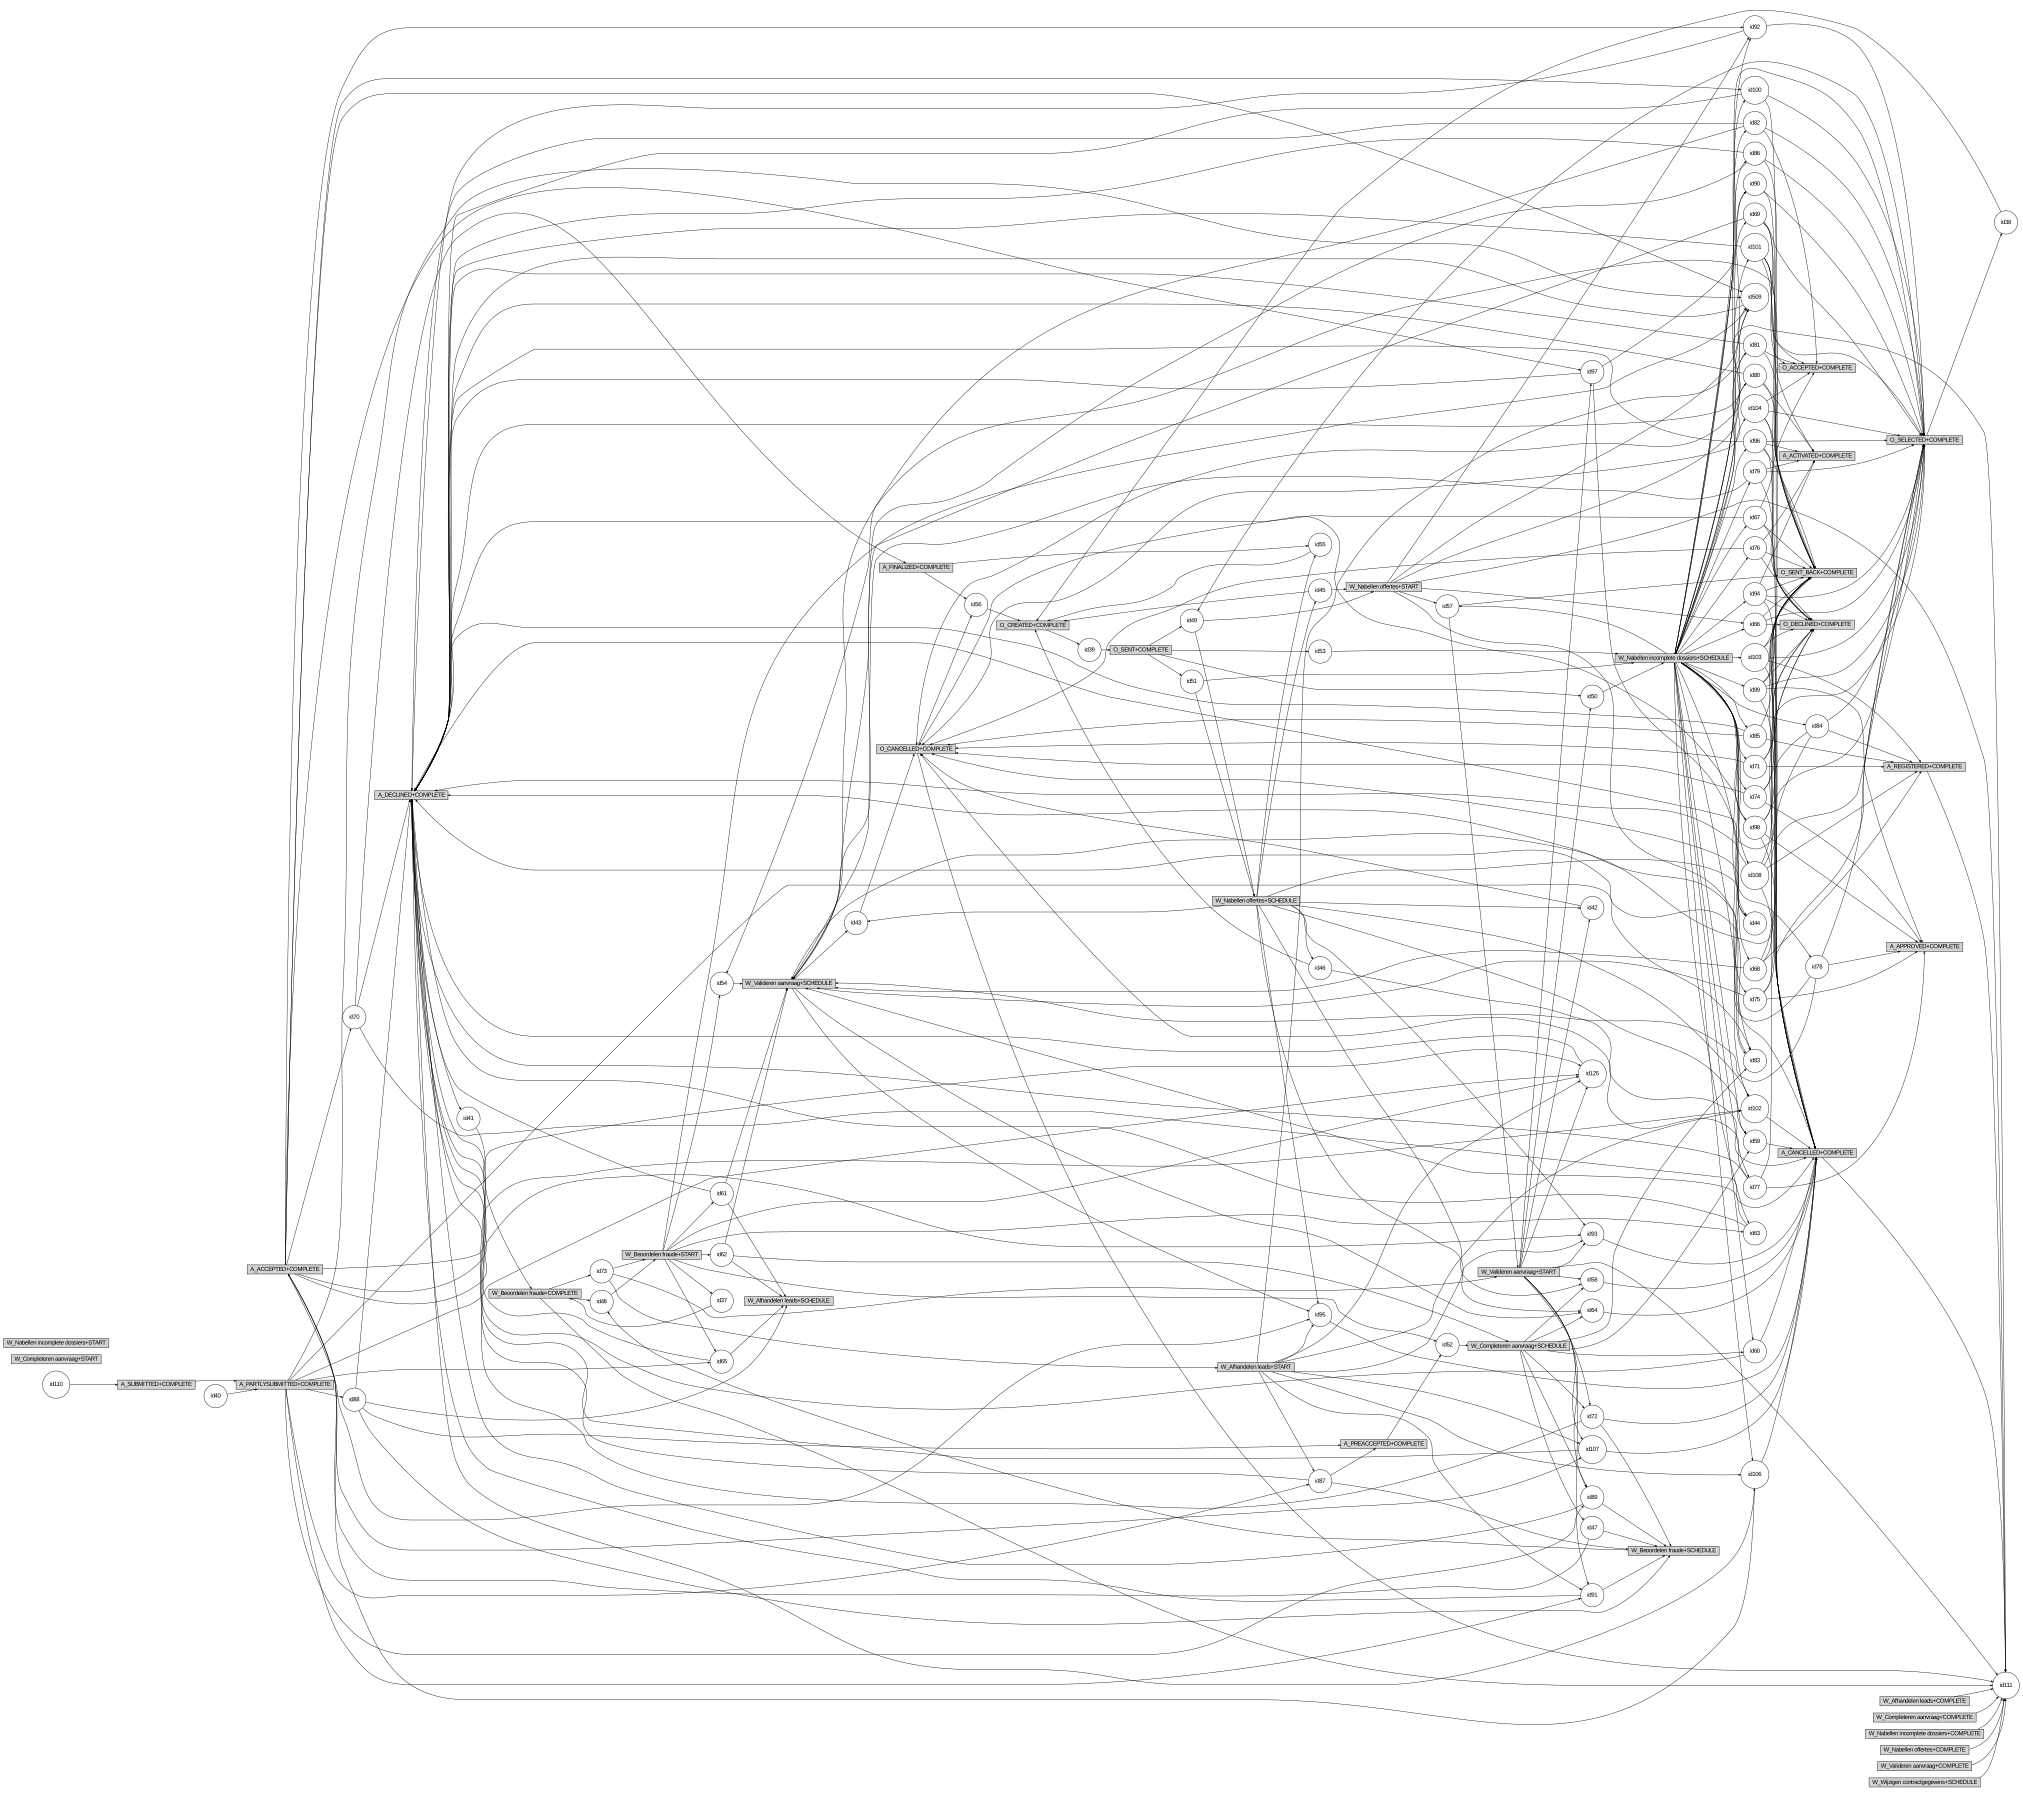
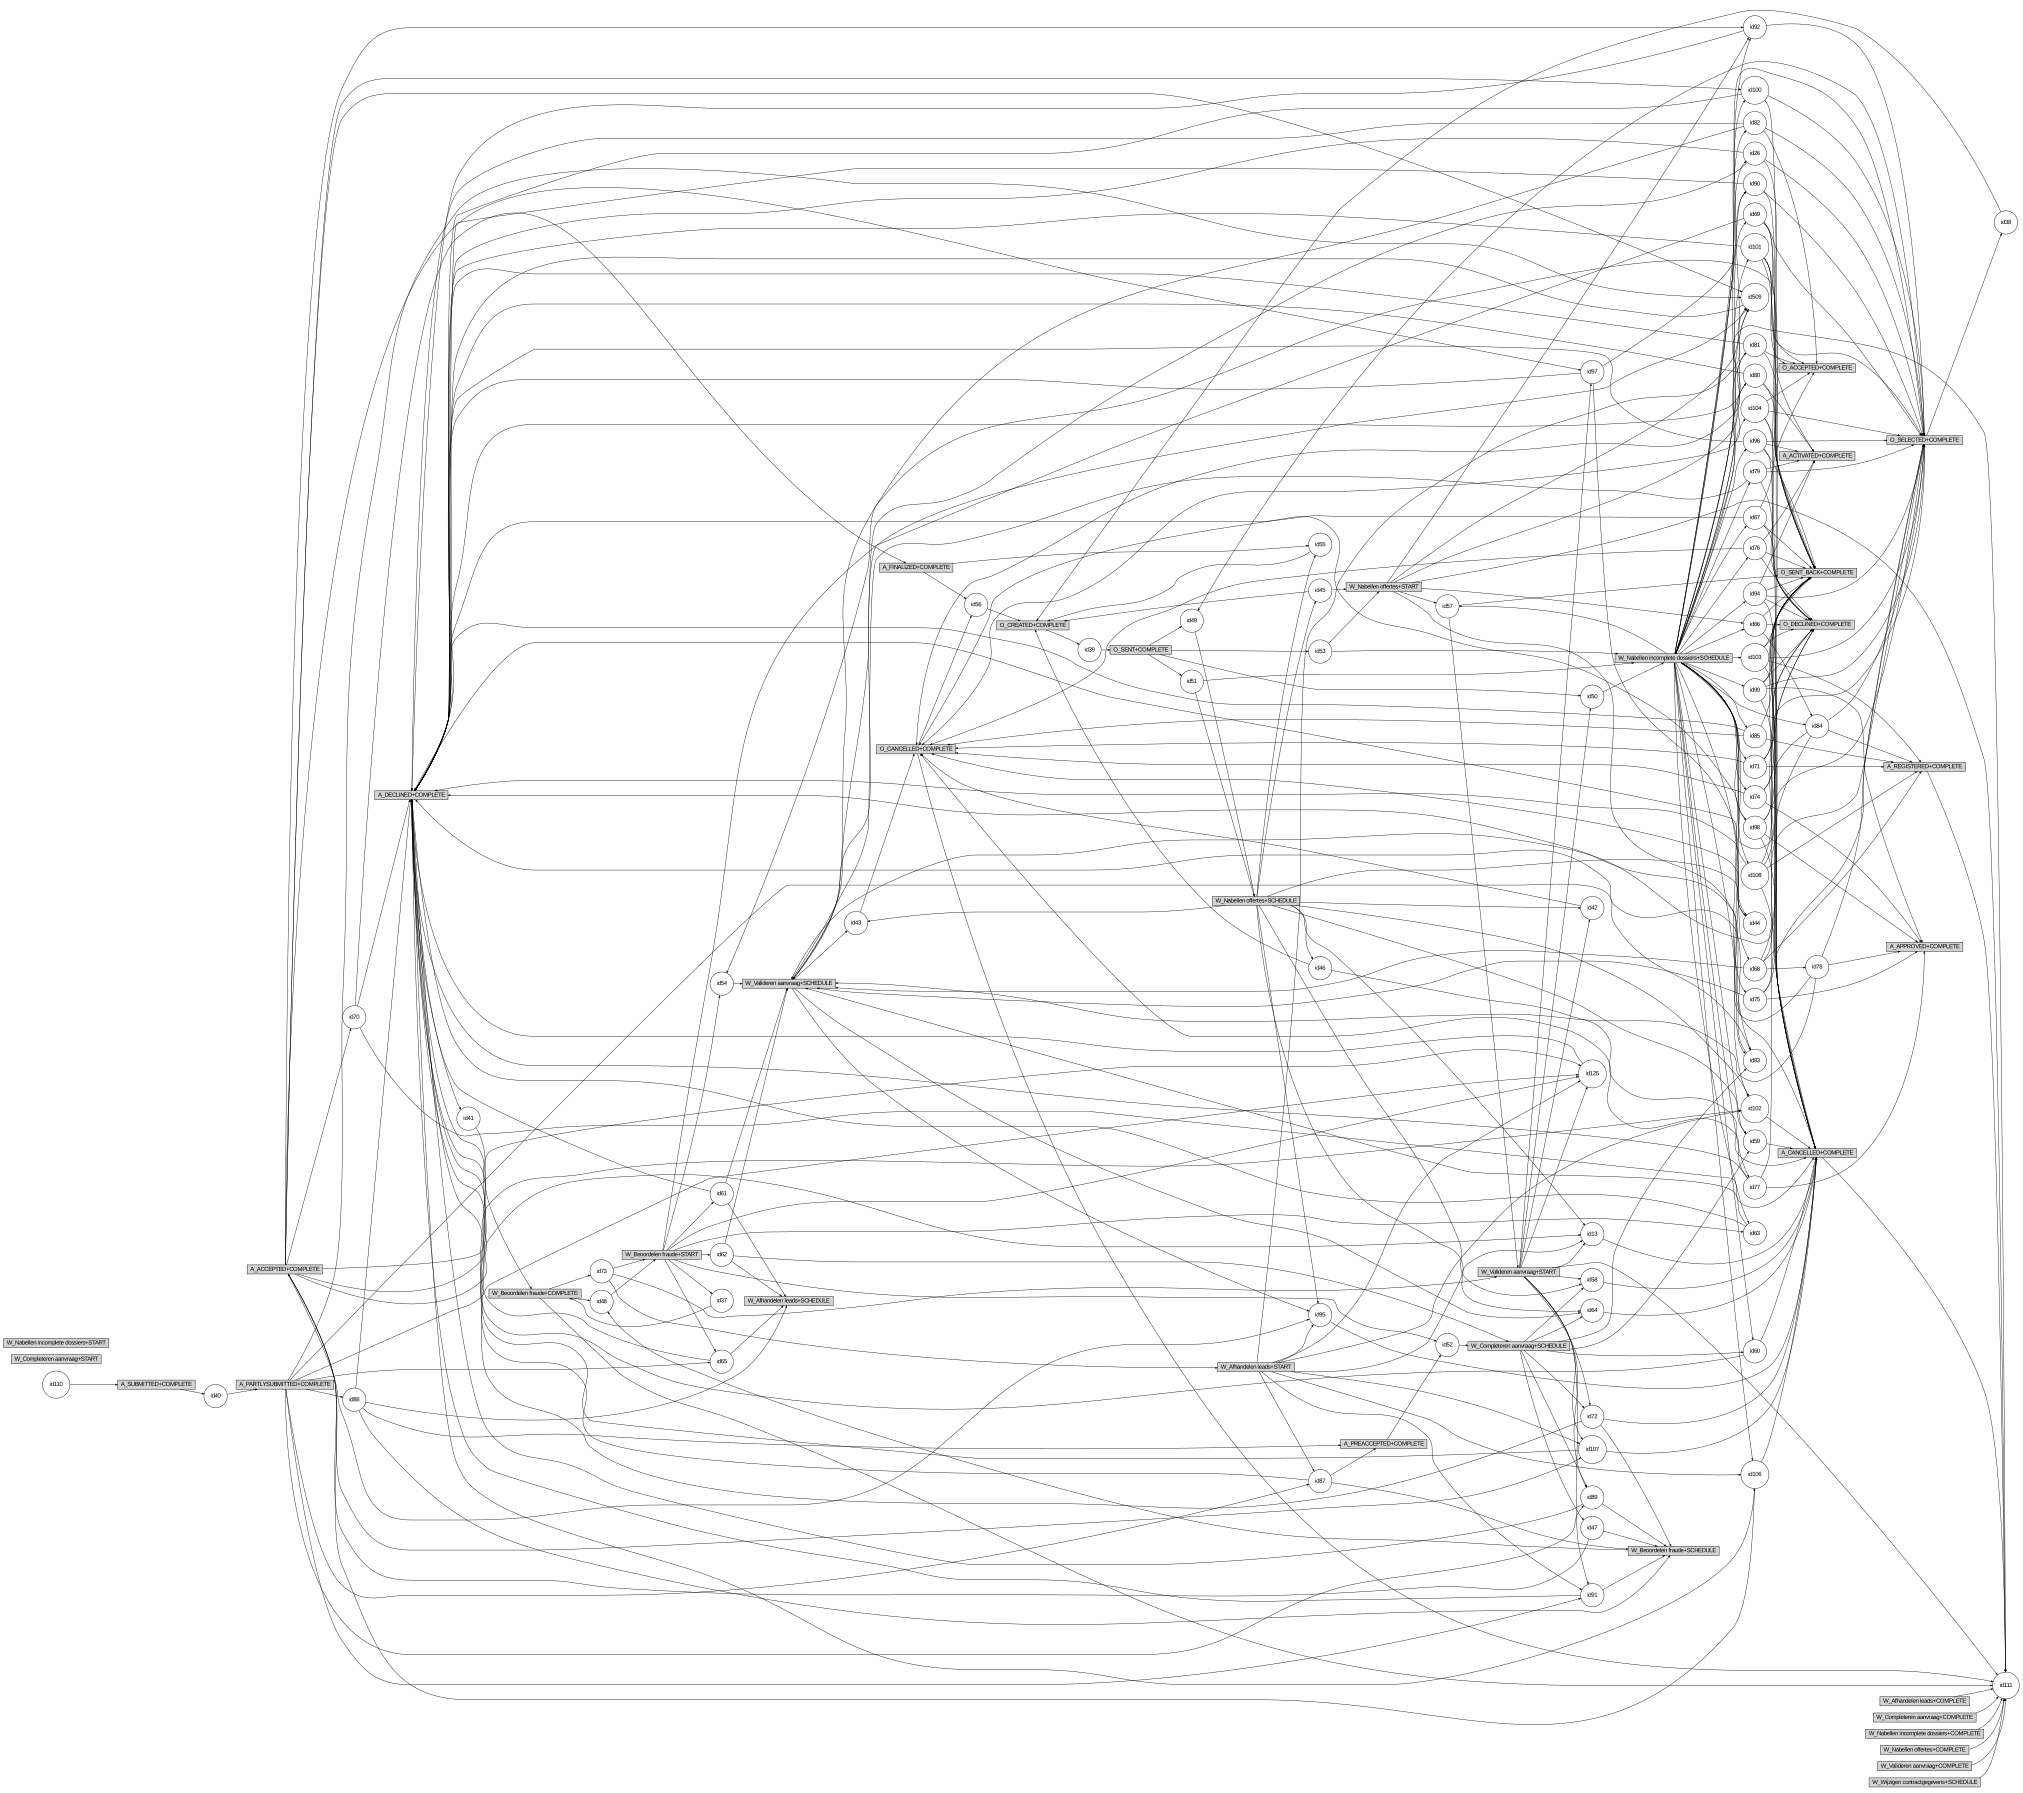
(1755, 154) -> (1755, 154)
none -> (812, 174)
(1881, 571) -> (1788, 670)
(1289, 614) -> (1353, 618)
(1734, 815) -> (1785, 968)
(1592, 1234) -> (1592, 1234)
(215, 1380) -> (191, 1391)
